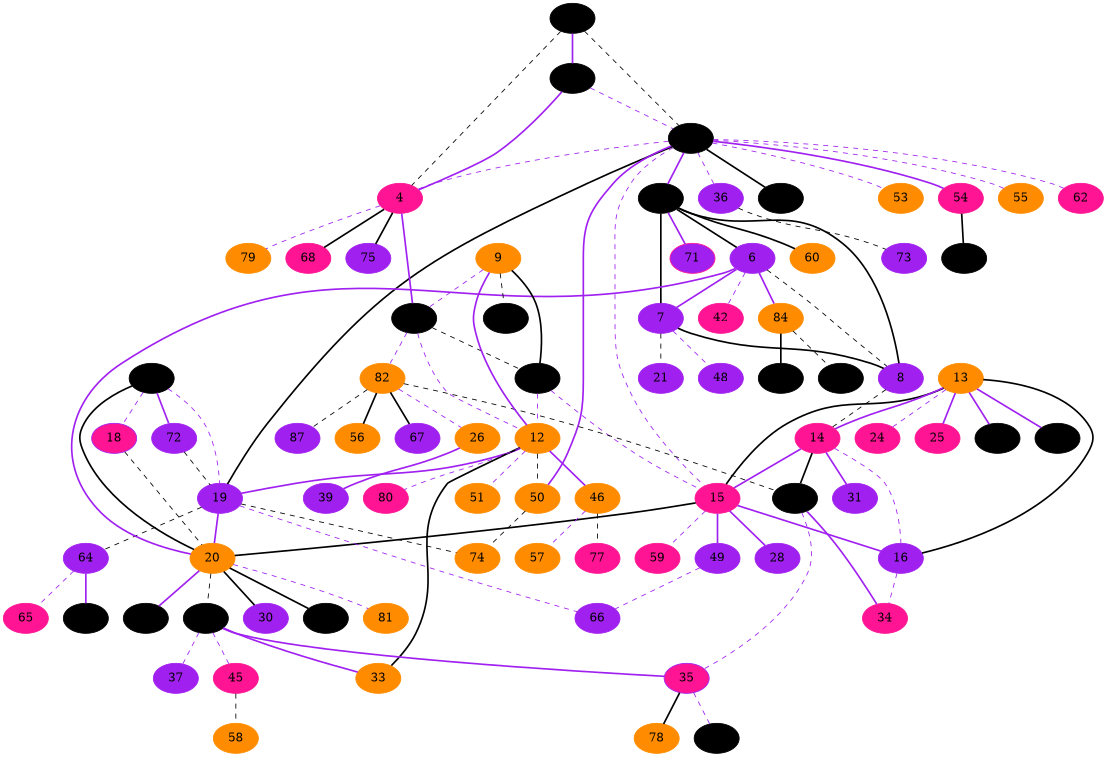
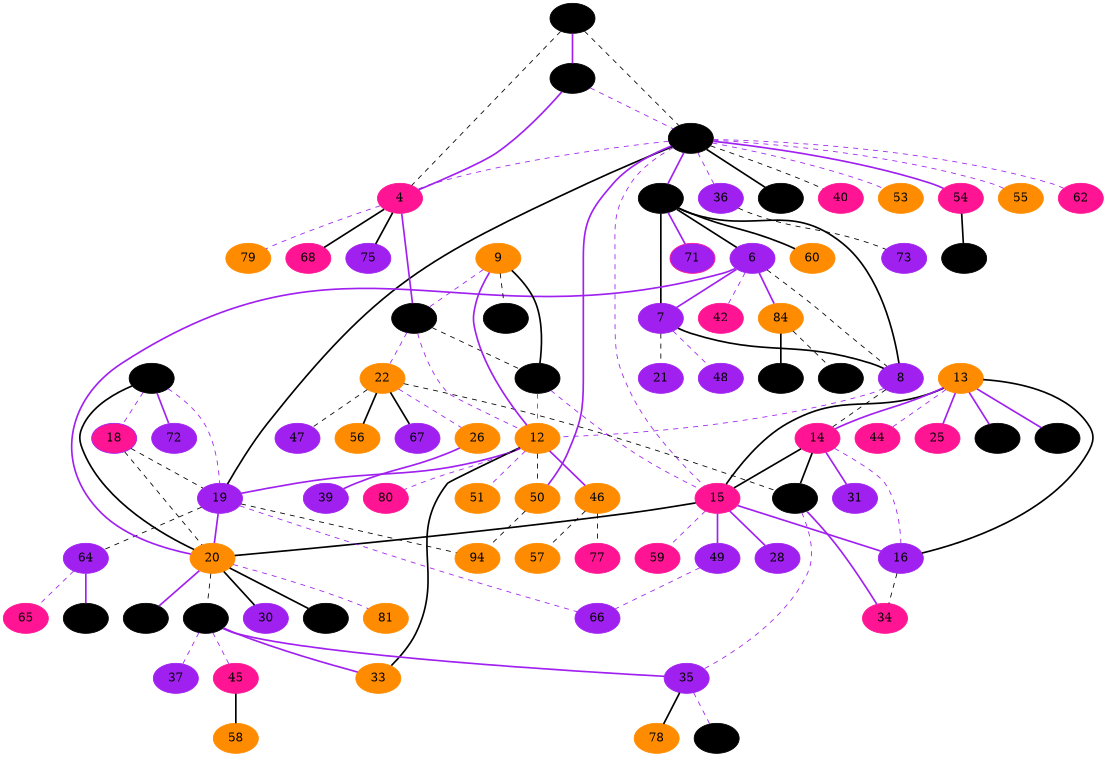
none -> (841, 198)
(382, 378) -> (382, 378)
none -> (724, 423)
(298, 438) -> (298, 438)
(878, 438) -> (878, 438)
(197, 468) -> (167, 468)
(768, 468) -> (768, 468)
(568, 528) -> (568, 528)
(478, 558) -> (478, 558)
(893, 588) -> (893, 588)
(687, 678) -> (687, 678)
(236, 708) -> (236, 708)
